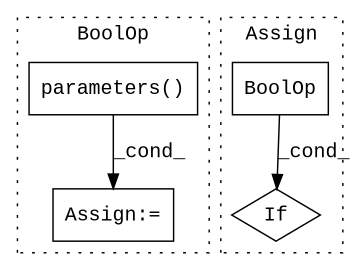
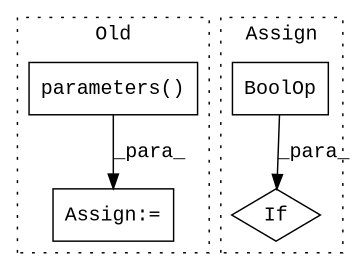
(113, 34) -> (113, 34)
(150, 152) -> (150, 152)
(314, 152) -> (314, 152)
